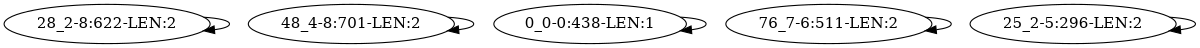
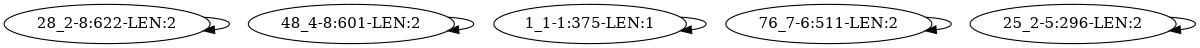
(351, 24) -> (351, 24)
none -> (590, 24)
(590, 24) -> none
